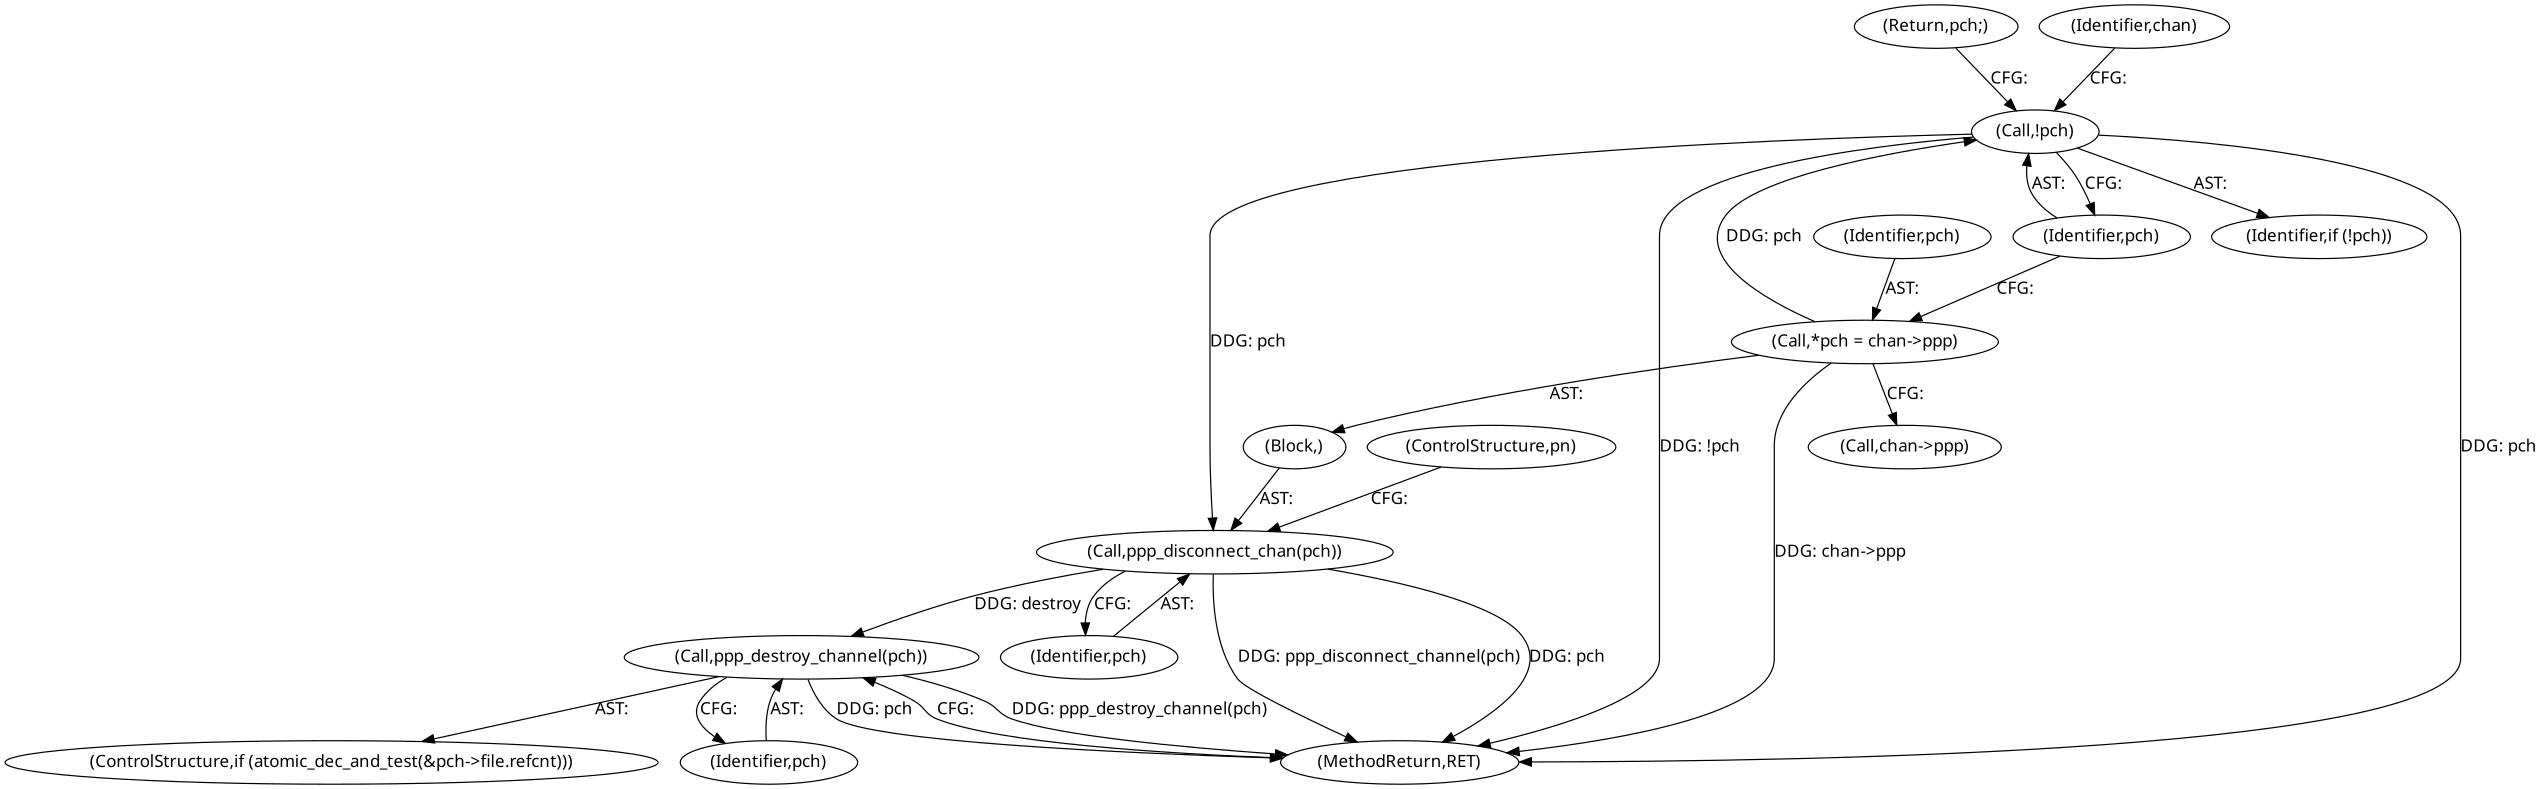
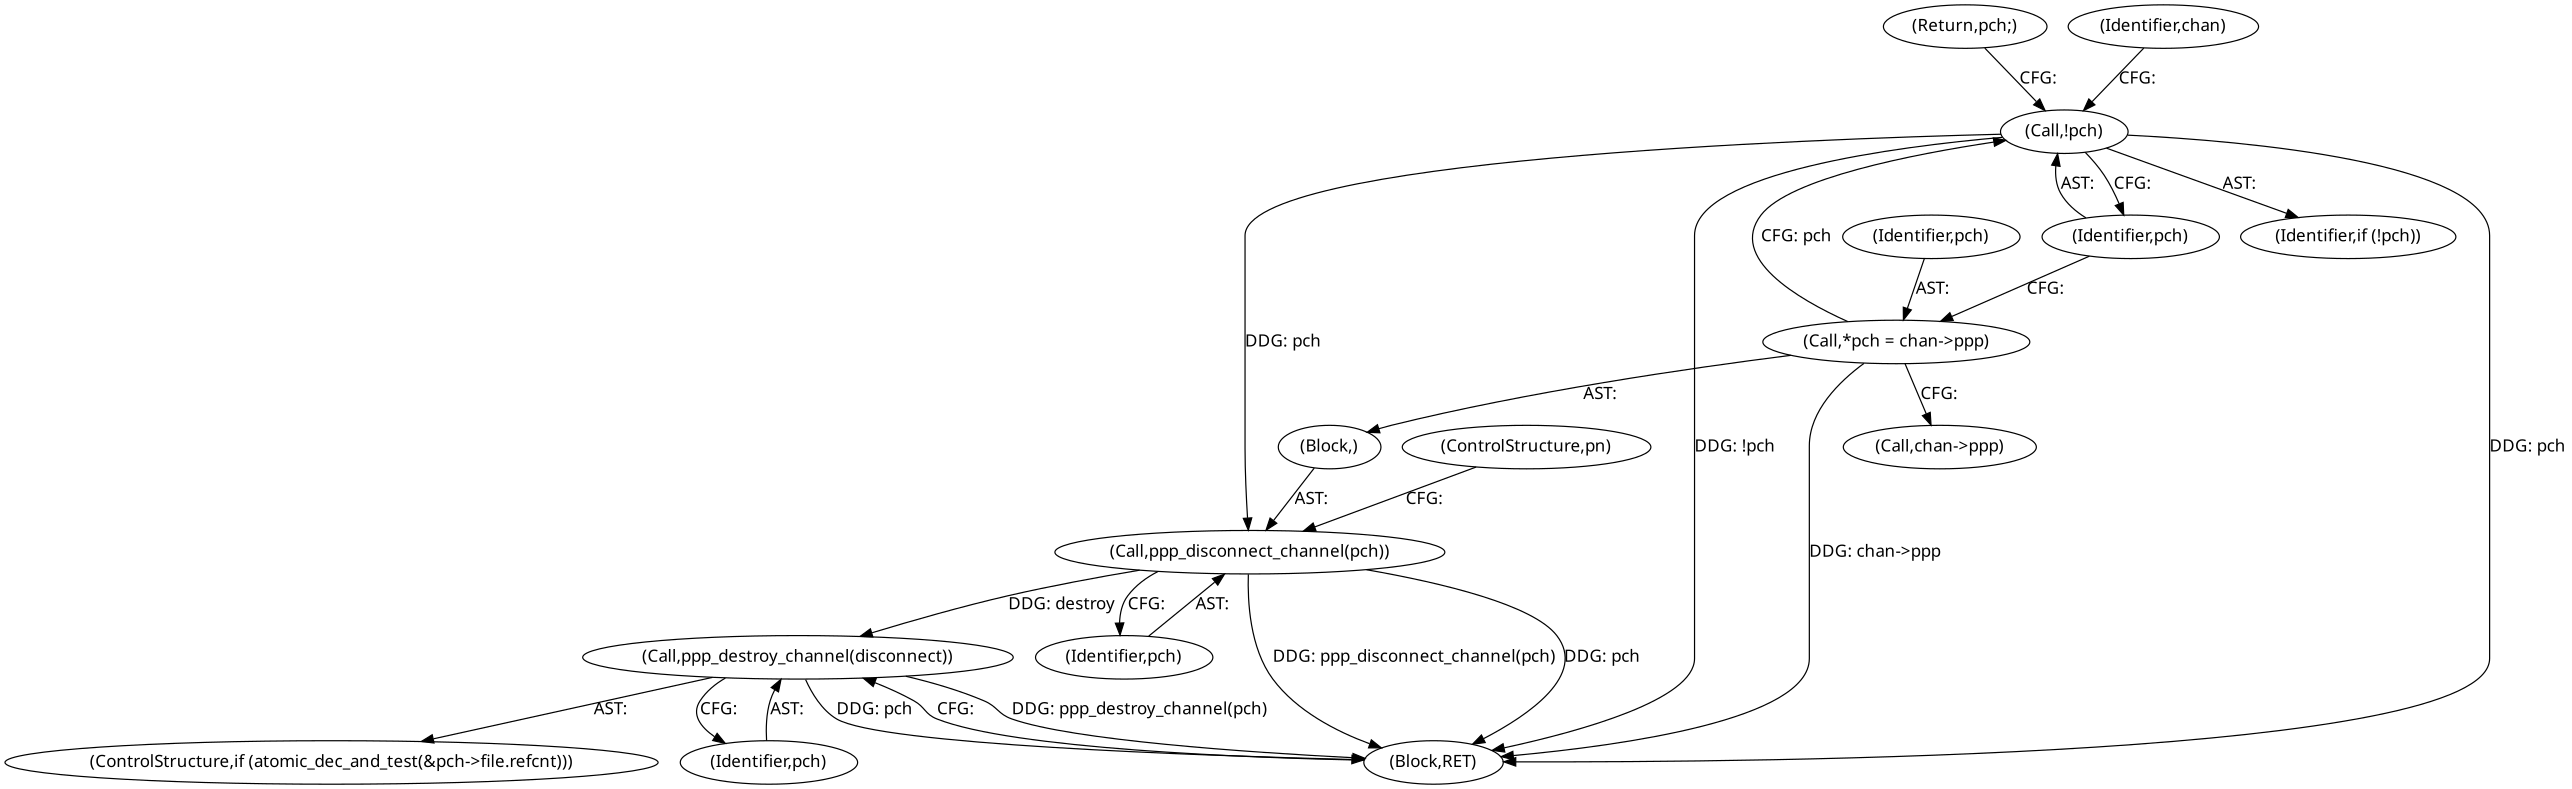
(1765, 237) -> (1797, 237)
(1215, 552) -> (1250, 552)
(802, 657) -> (798, 657)
(1400, 762) -> (1434, 762)
